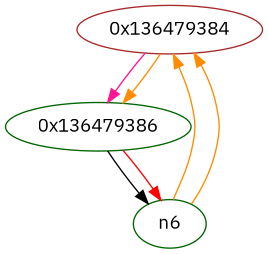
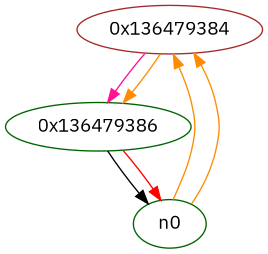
(170, 224) -> (170, 224)
